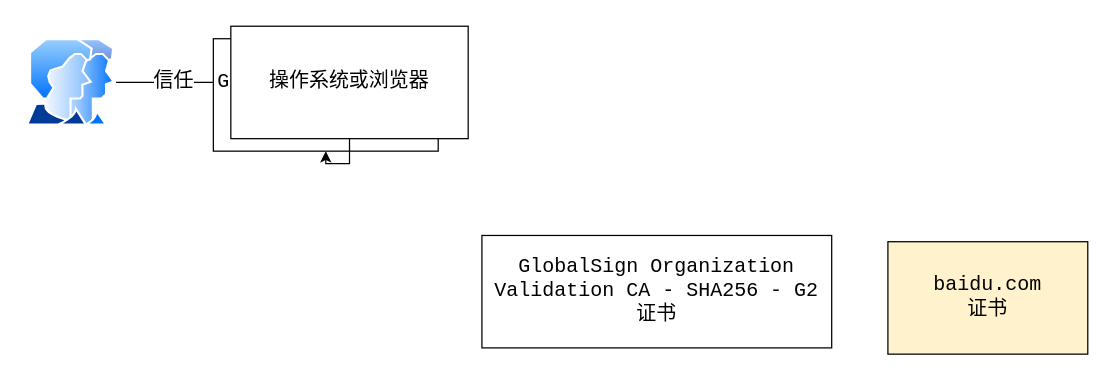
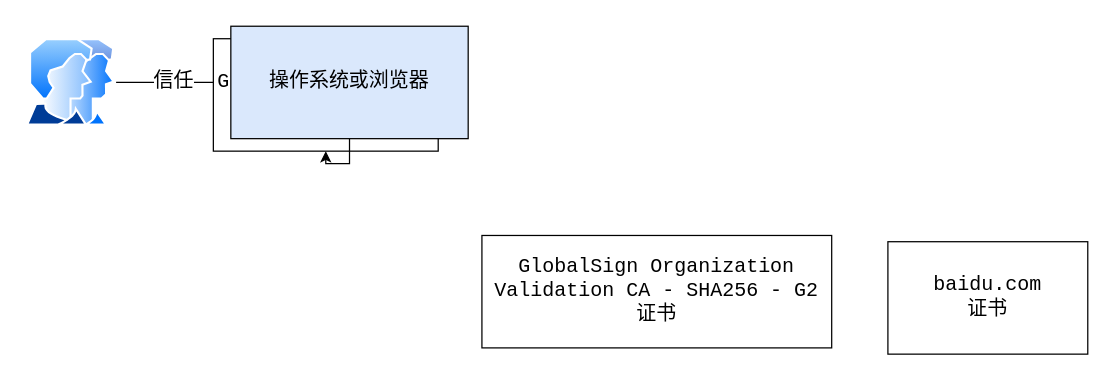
(349, 83) -> (349, 83)
(988, 298) -> (988, 298)
